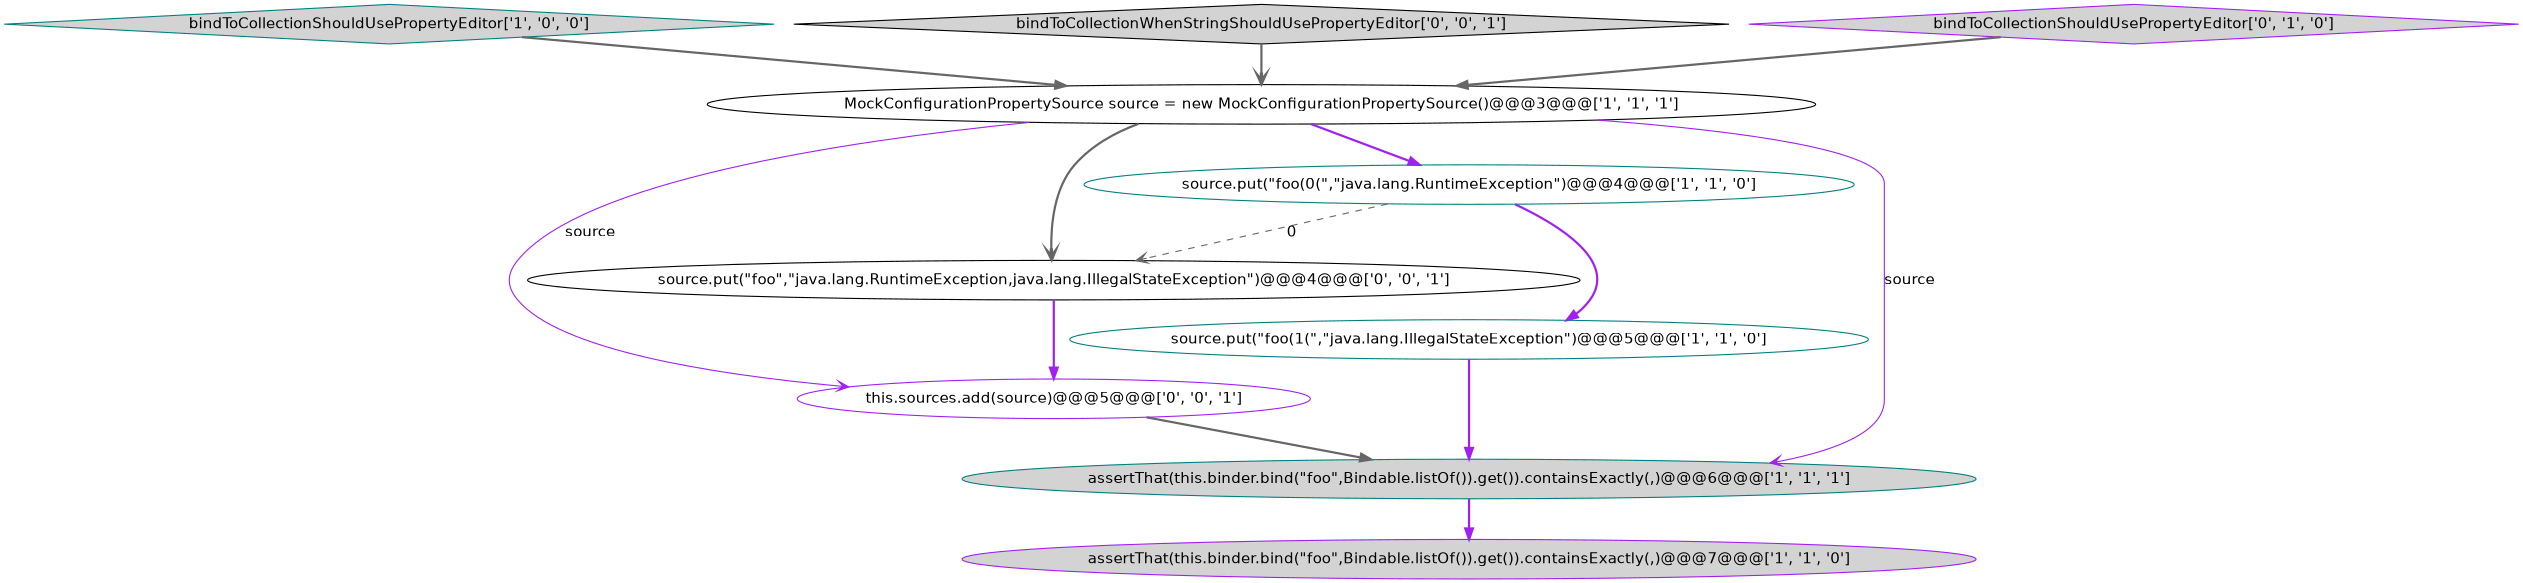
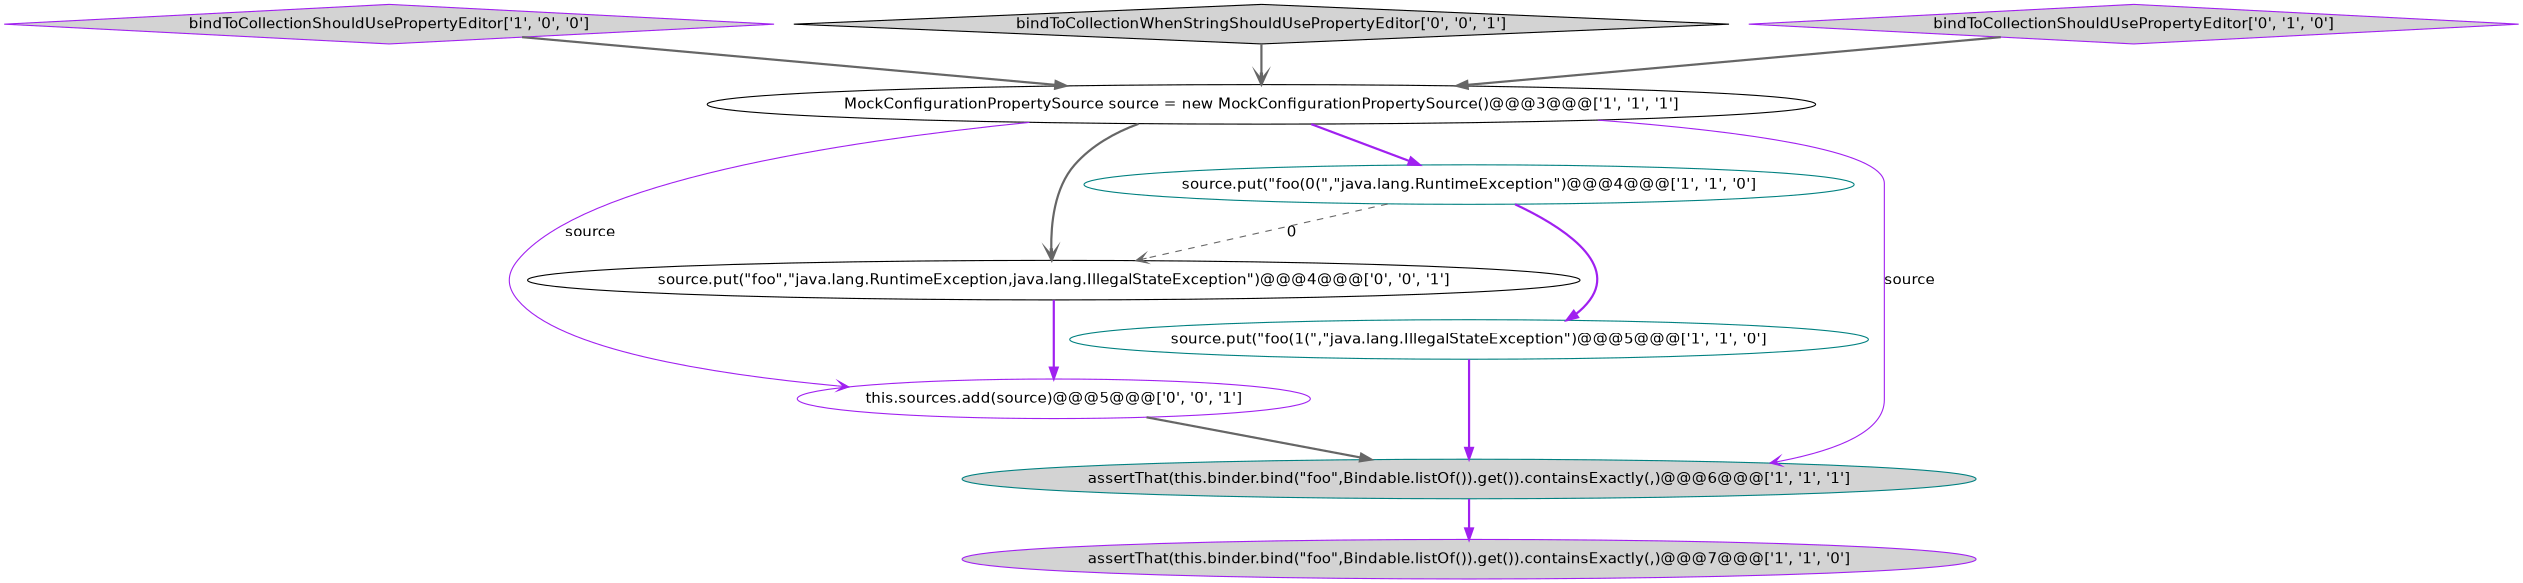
(389, 24) -> (389, 24)
